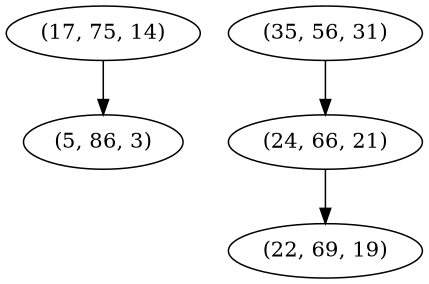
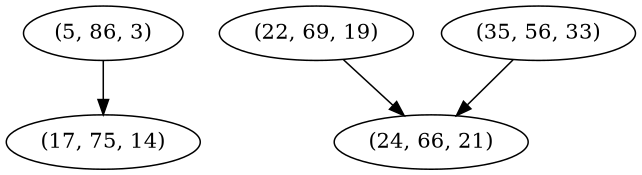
(325, 33) -> (538, 33)
(103, 80) -> (103, 80)
(325, 189) -> (368, 83)
